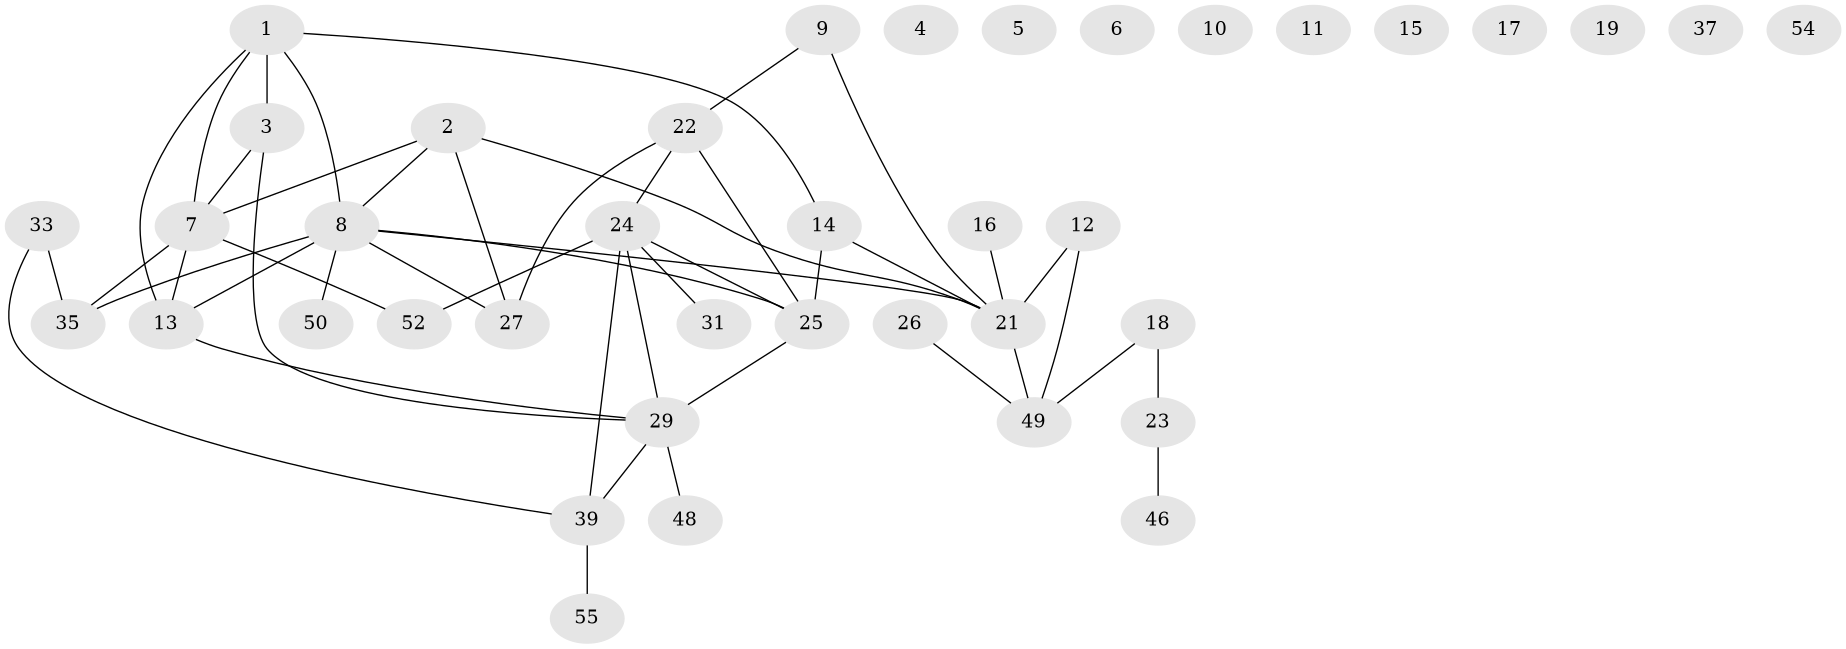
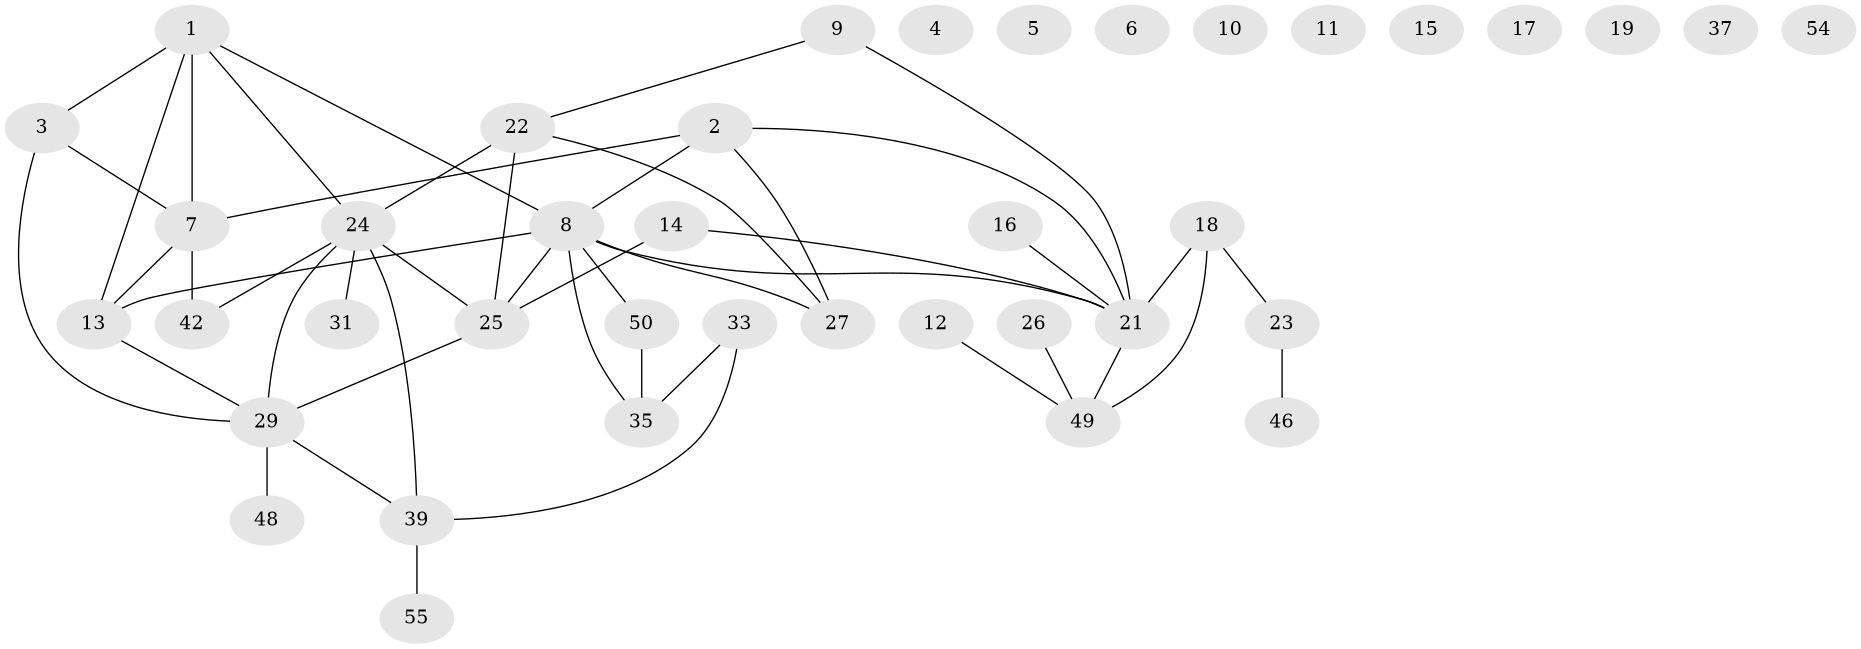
(585, 63) -> (275, 128)
(130, 275) -> (642, 373)
(1046, 275) -> (1170, 275)
(414, 324) -> (192, 324)
